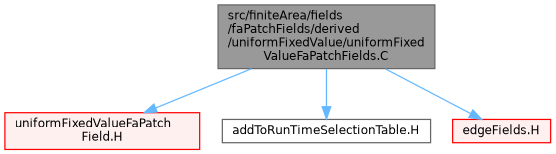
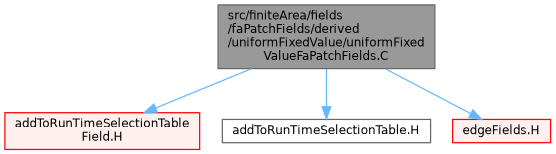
(102, 131) -> (102, 131)
